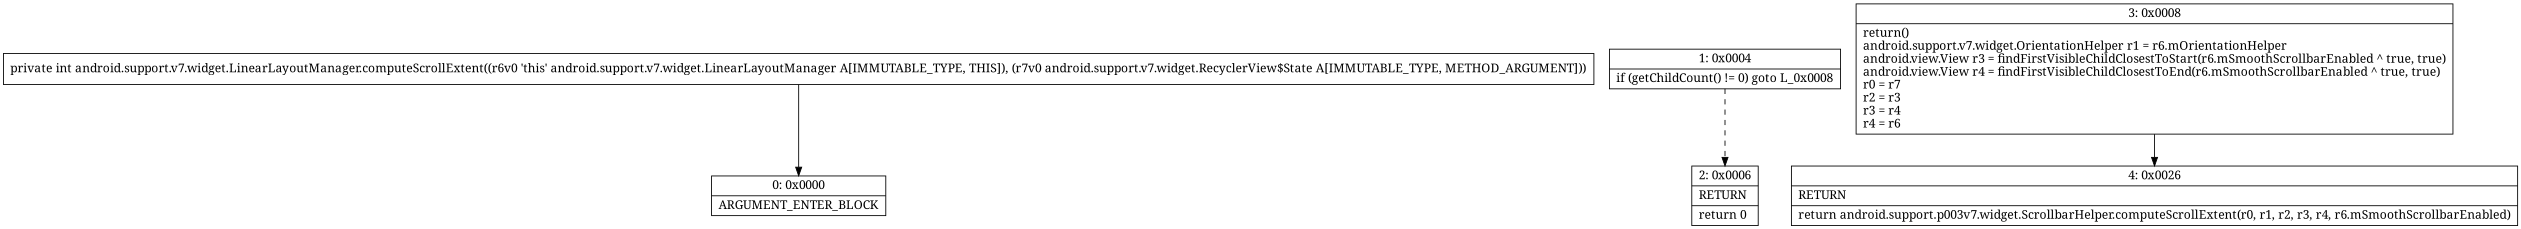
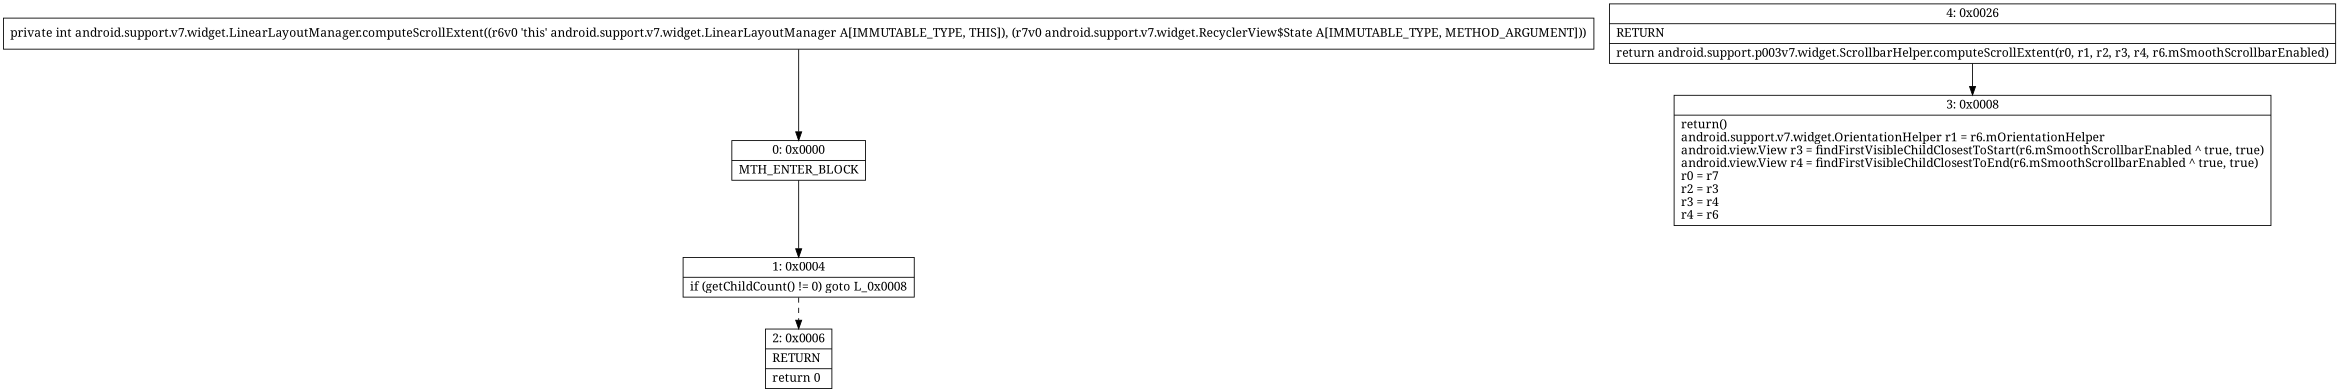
(2155, 146) -> (1973, 75)
(799, 205) -> (799, 170)
none -> (799, 214)
